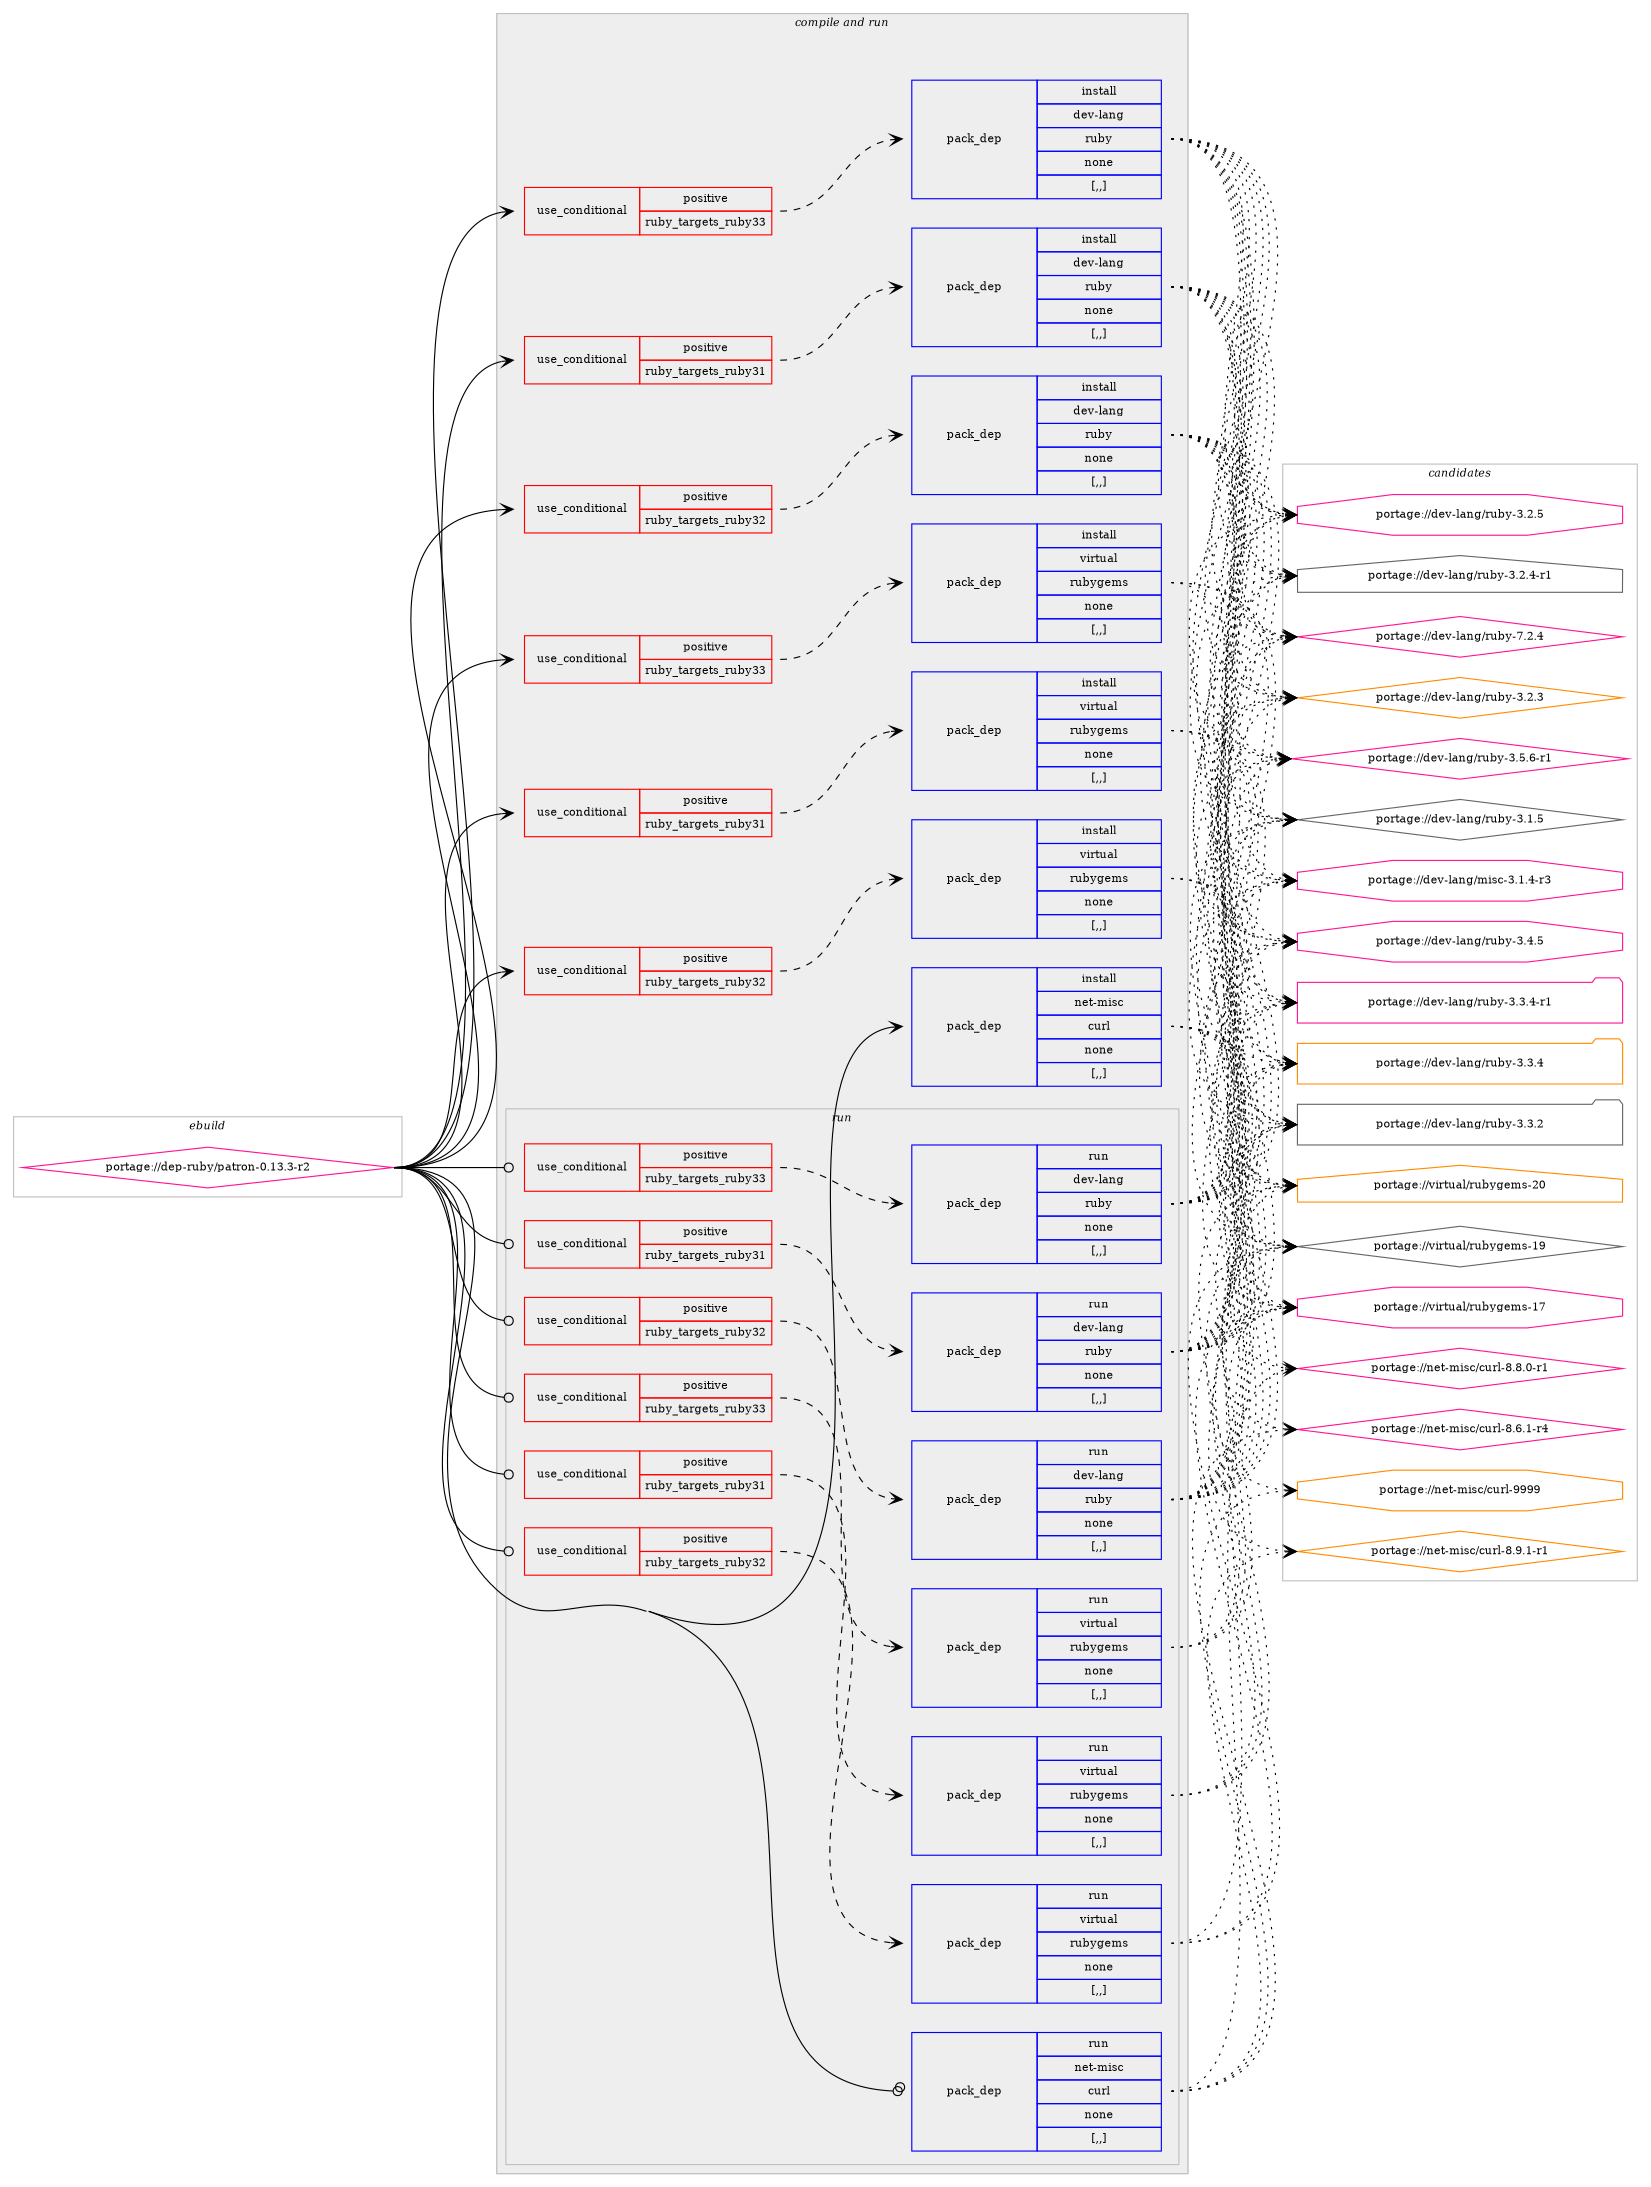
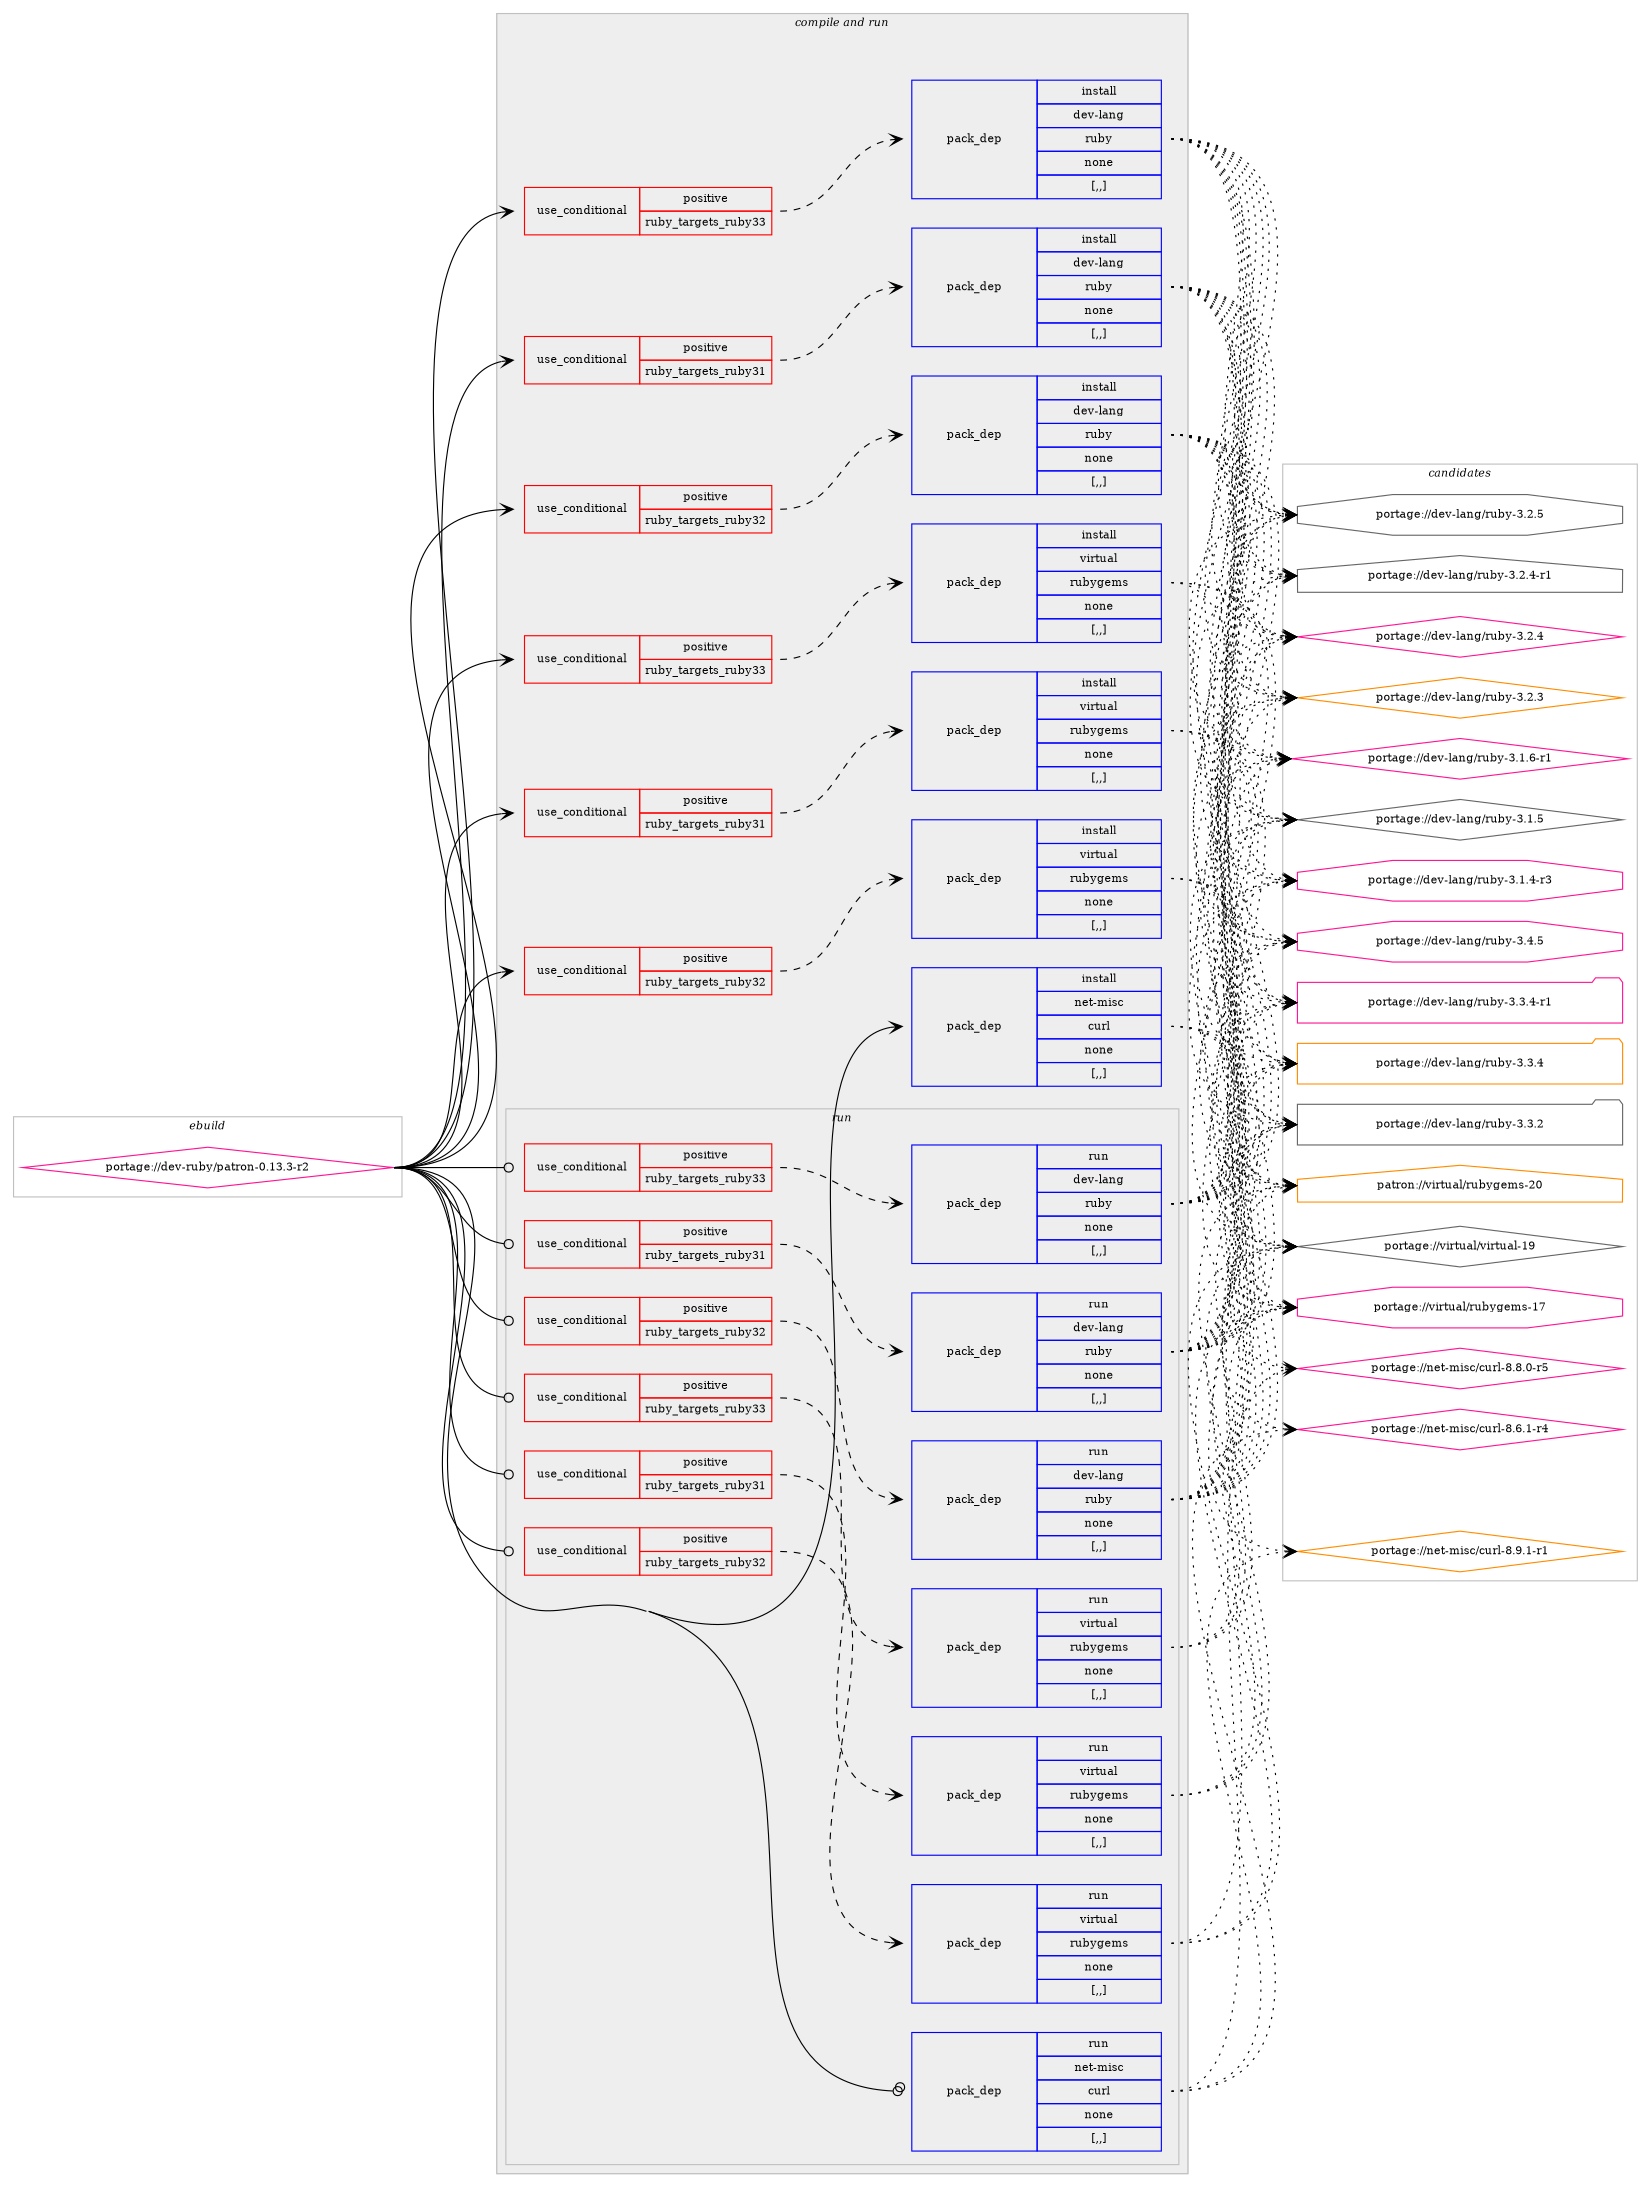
(1460, 515) -> (1460, 515)
(1460, 637) -> (1460, 637)
(1460, 759) -> (1460, 759)
(1460, 881) -> (1460, 881)
(208, 1168) -> (208, 1168)
(1460, 1186) -> (1460, 1186)
(1460, 1247) -> (1460, 1247)
(1460, 1369) -> (1460, 1369)
(1460, 1490) -> none
